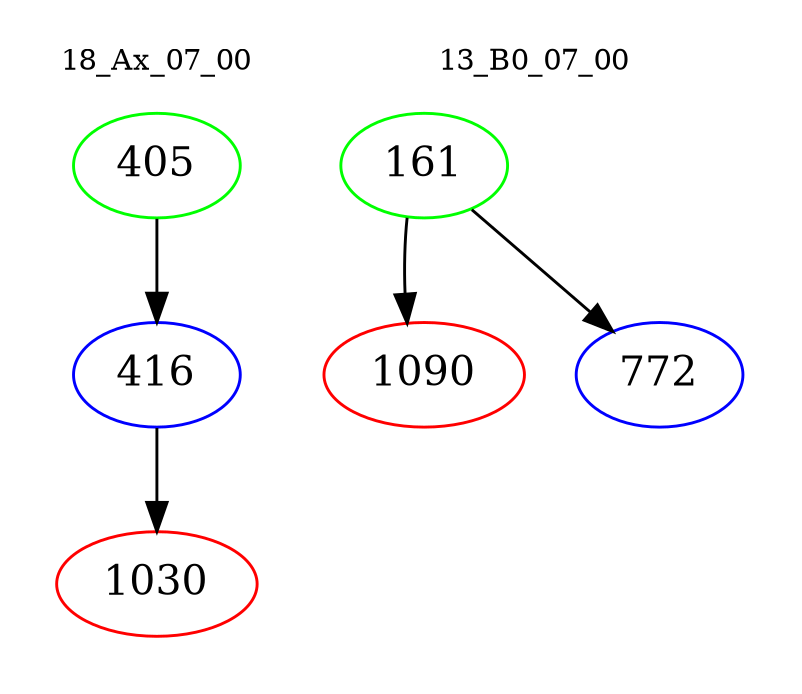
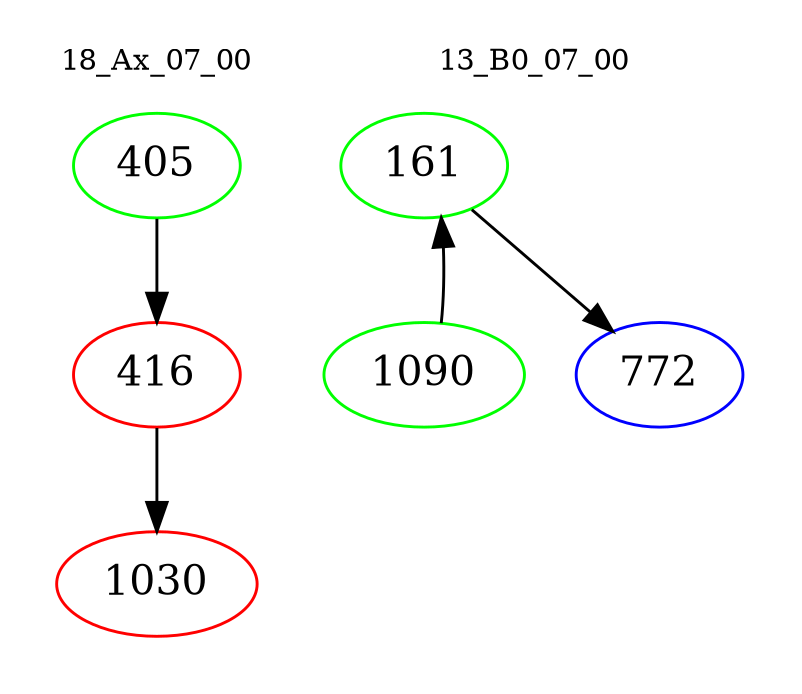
(405, 256) -> (444, 285)
(157, 375) -> (157, 375)
(424, 375) -> (424, 375)
